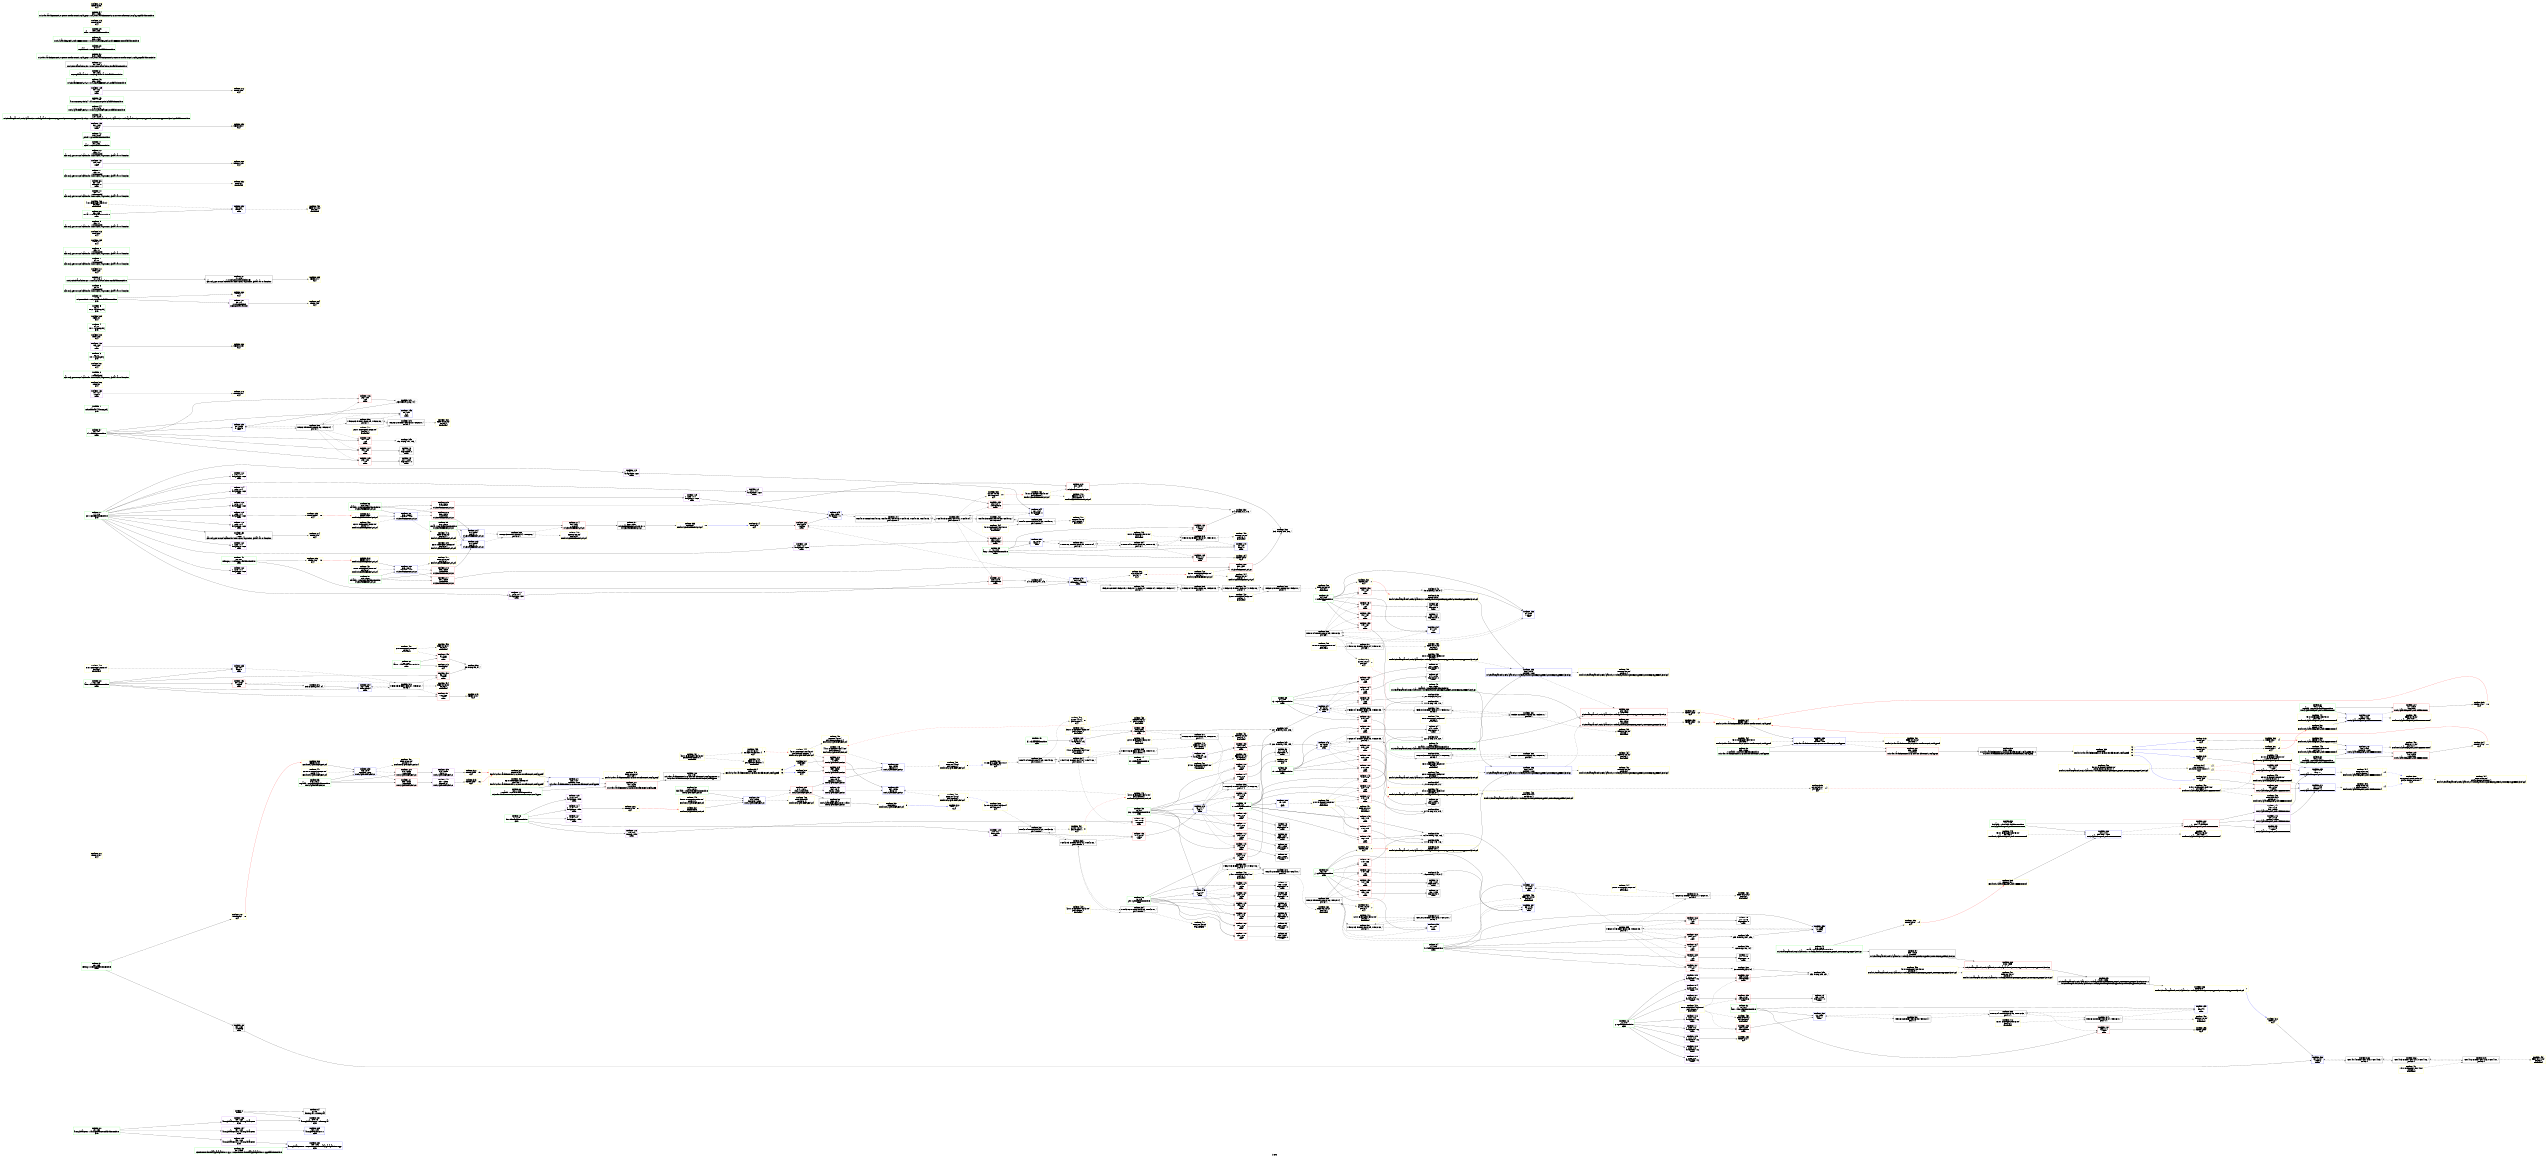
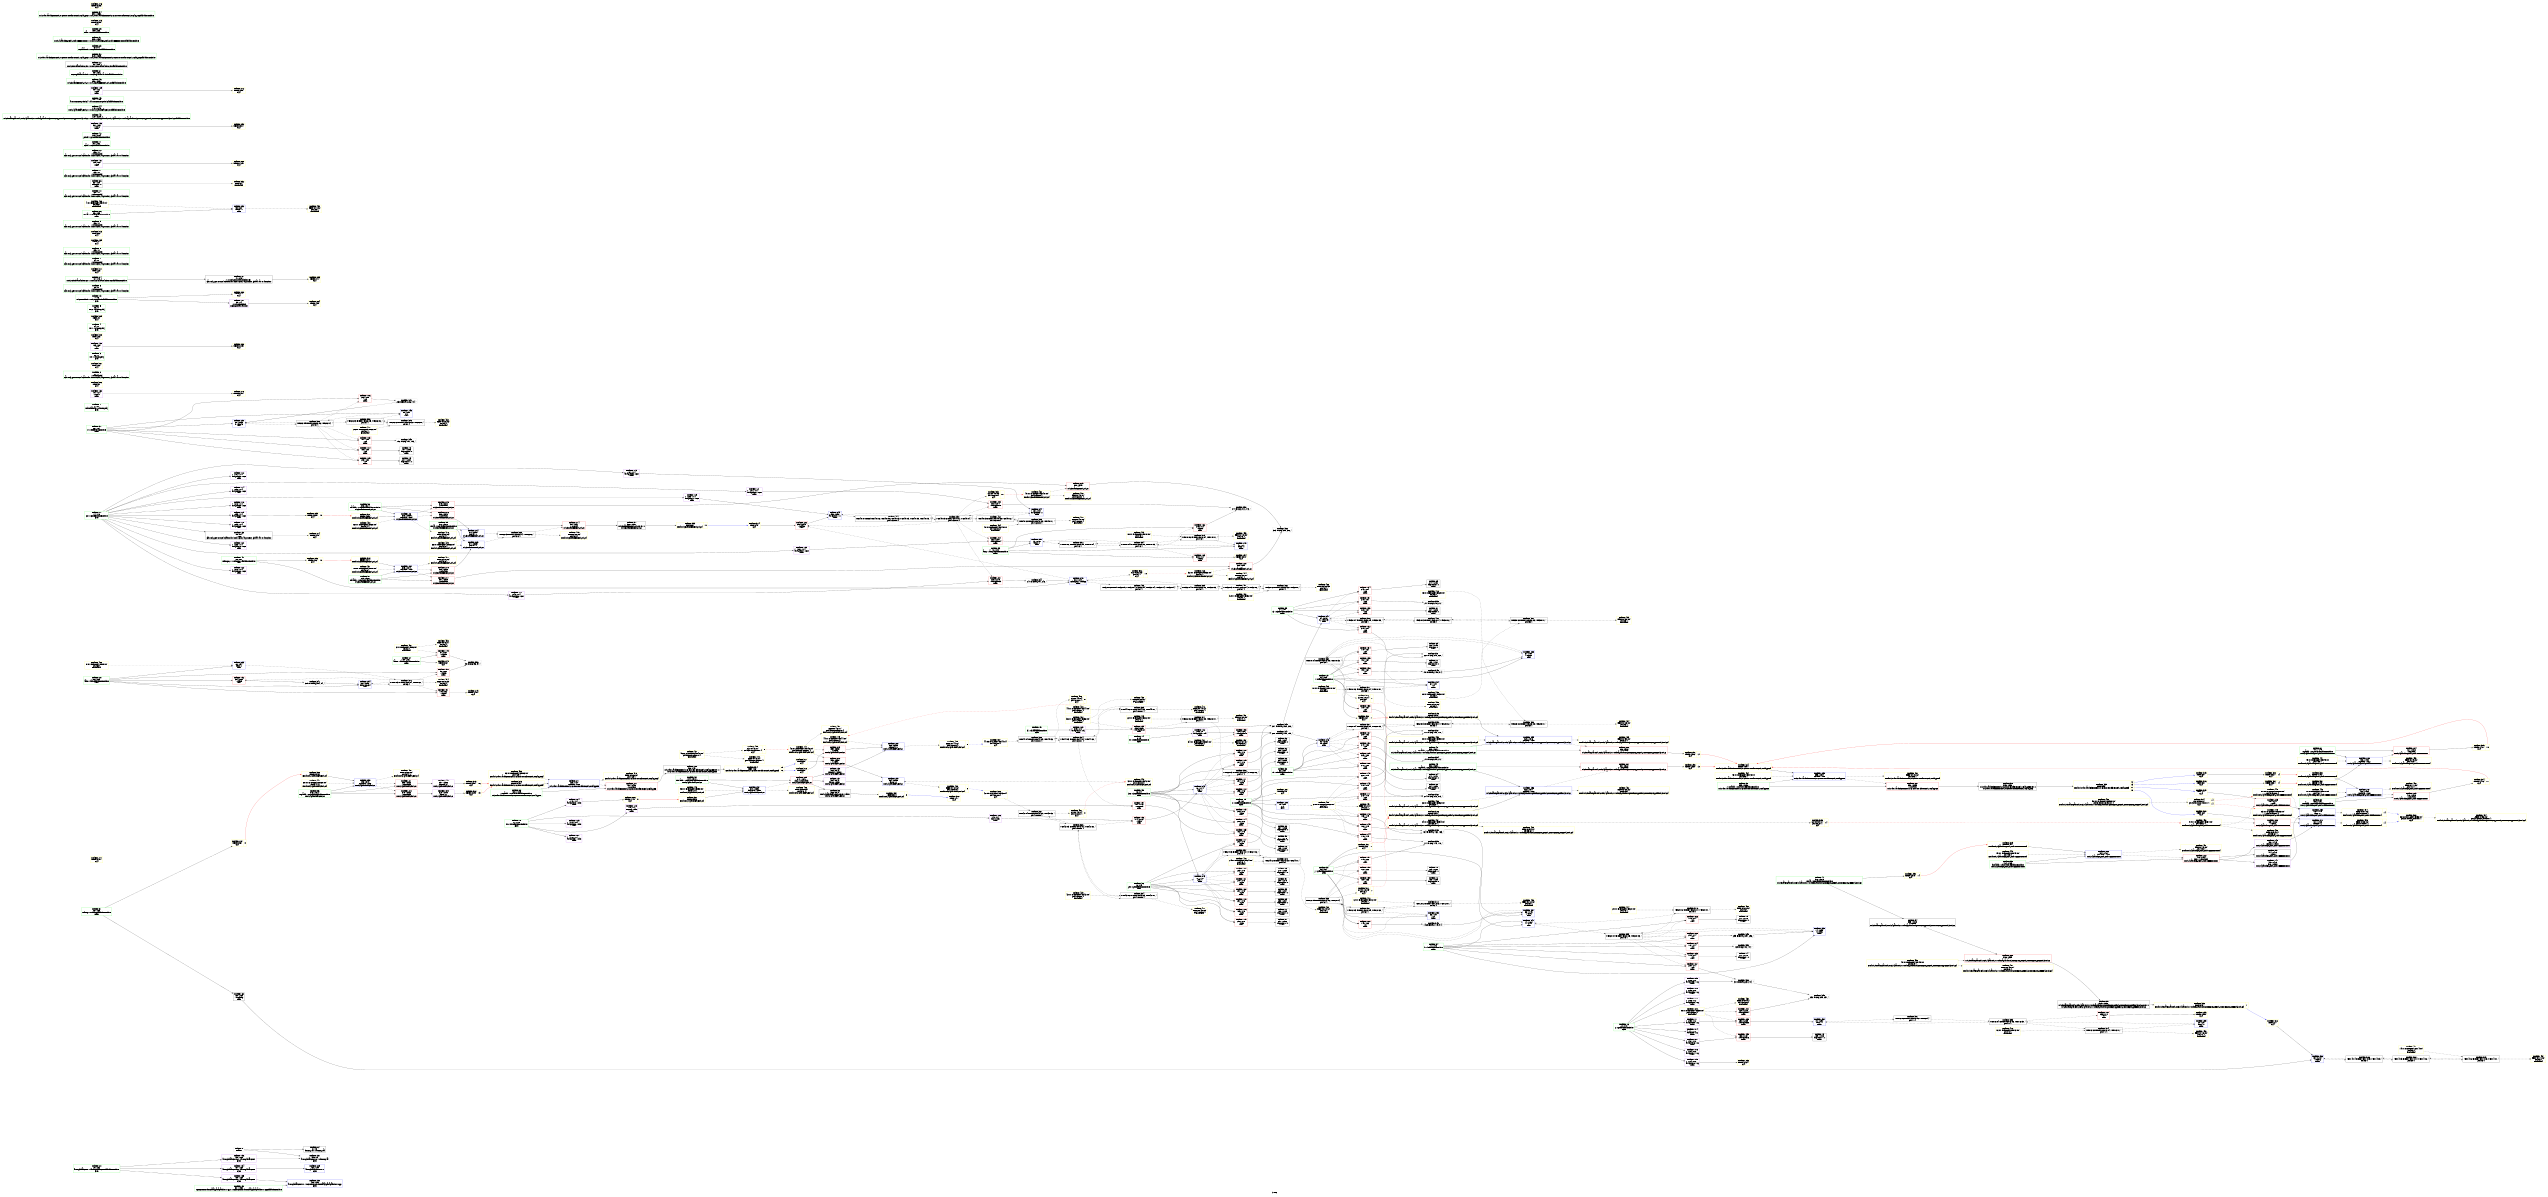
none -> (1282, 741)
(1718, 978) -> (1716, 981)
(1743, 1008) -> none
